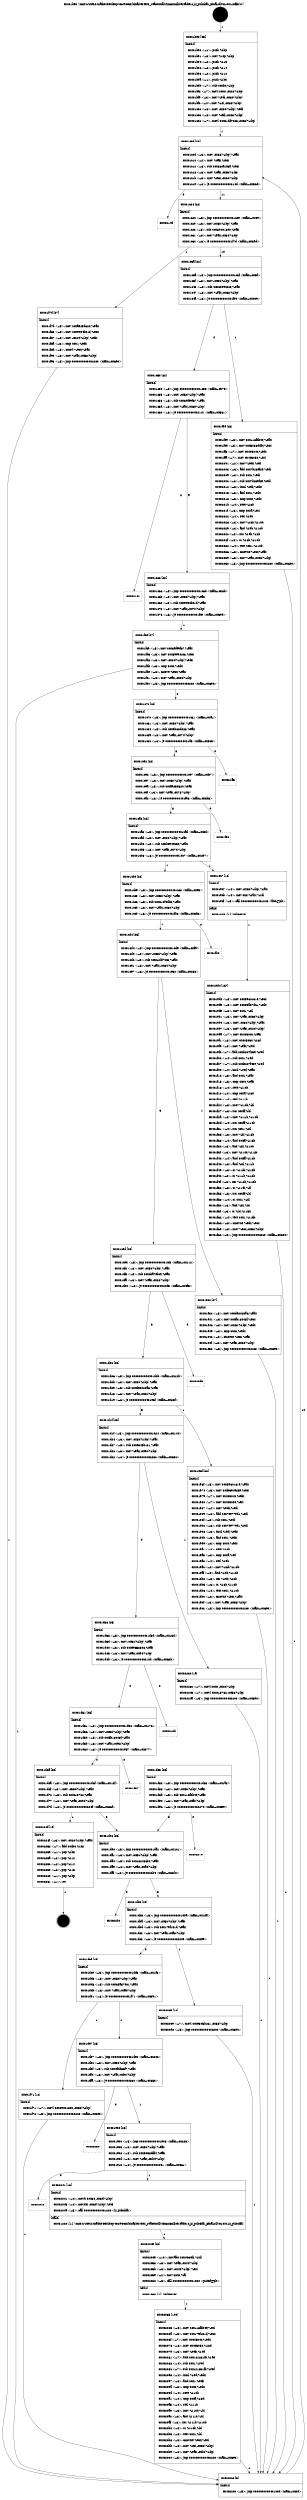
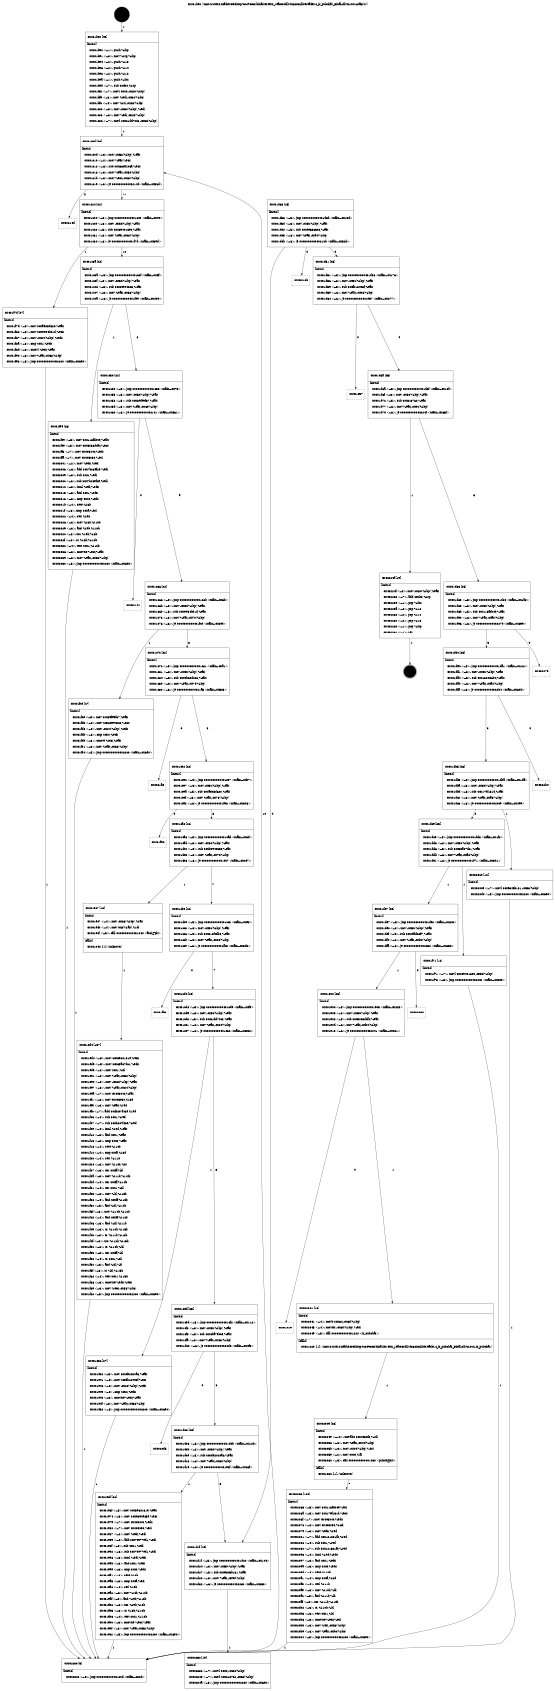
(176, 693) -> (187, 638)
(138, 1539) -> (271, 895)
(108, 1821) -> (449, 499)
(260, 2085) -> none
